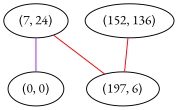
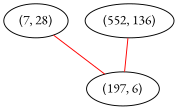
(36, 21) -> (36, 21)
(130, 21) -> (130, 21)
(36, 89) -> none
